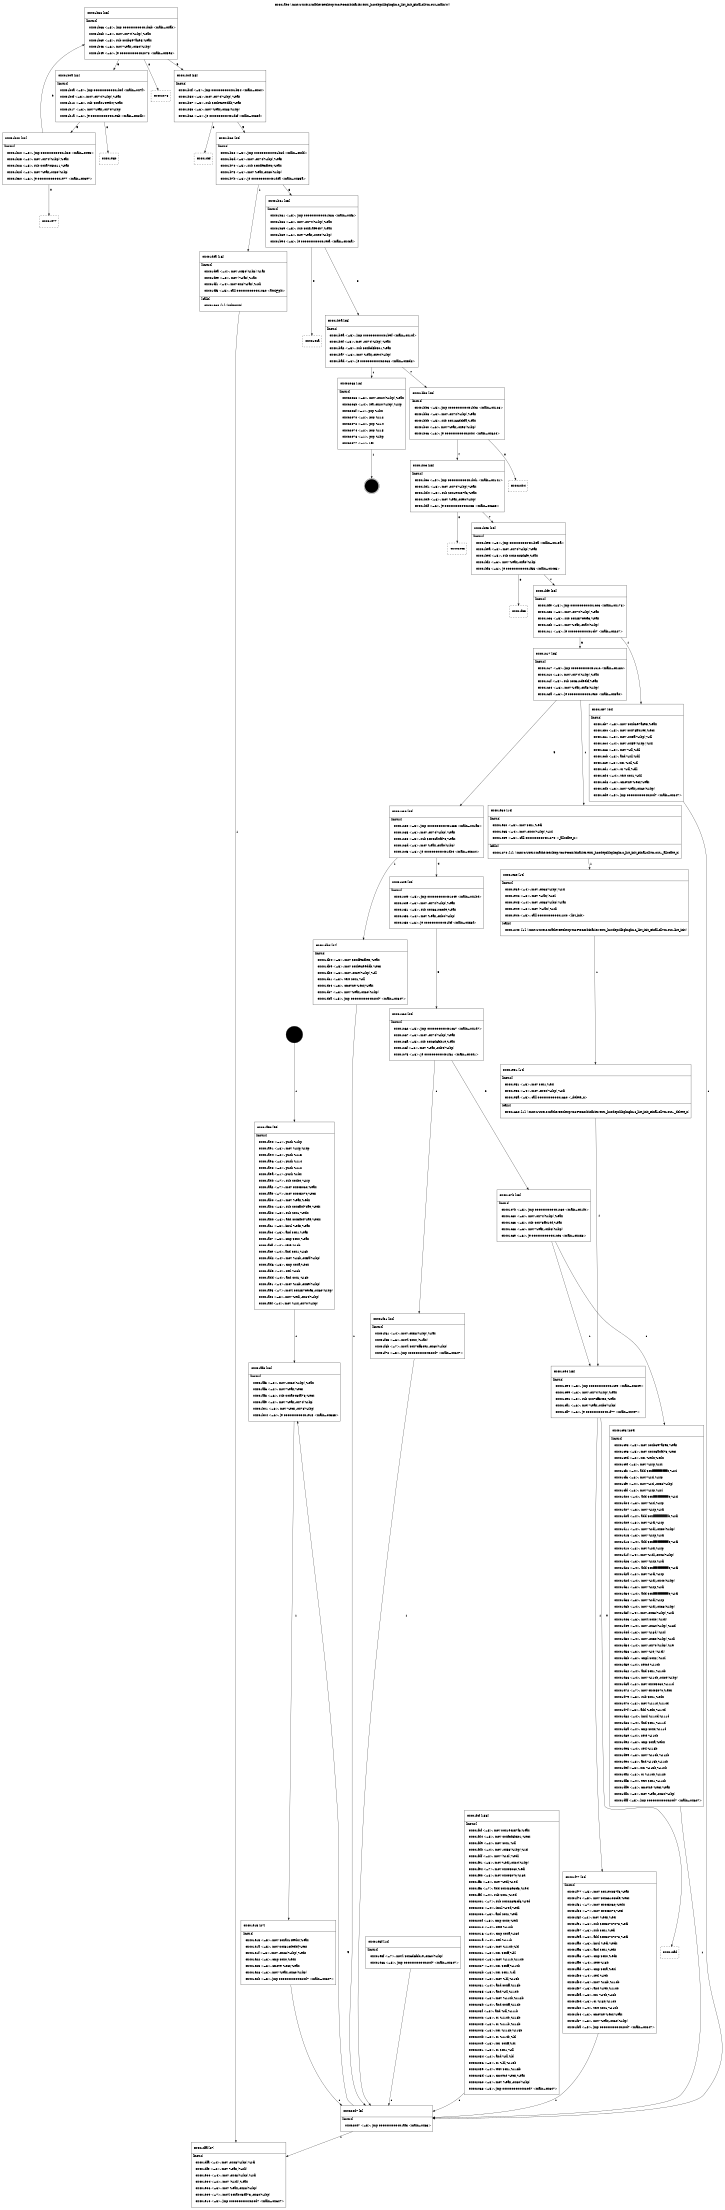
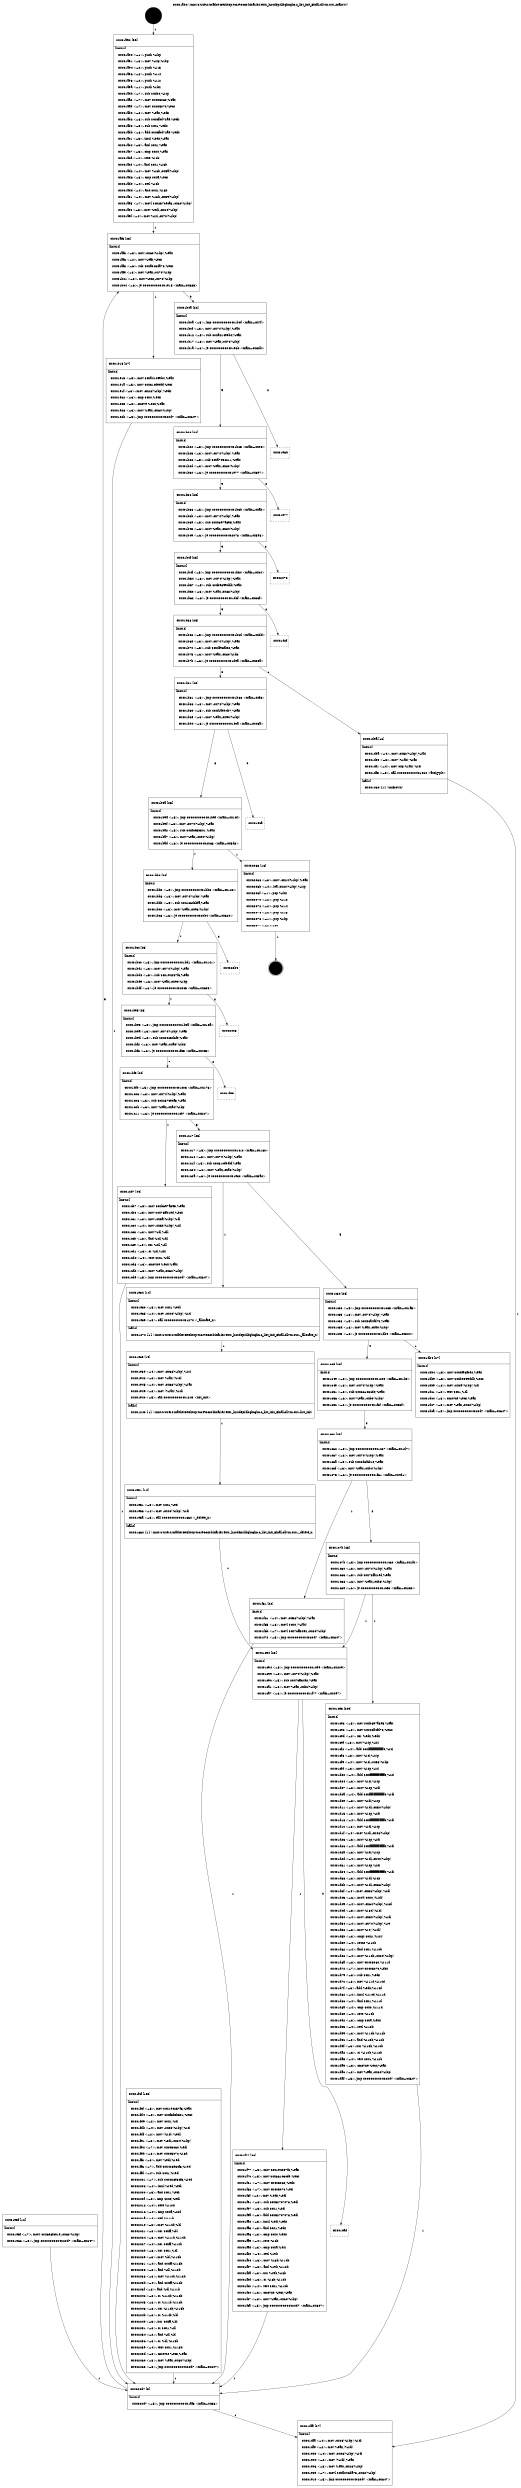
(117, 64) -> (188, 296)
(352, 1556) -> none
